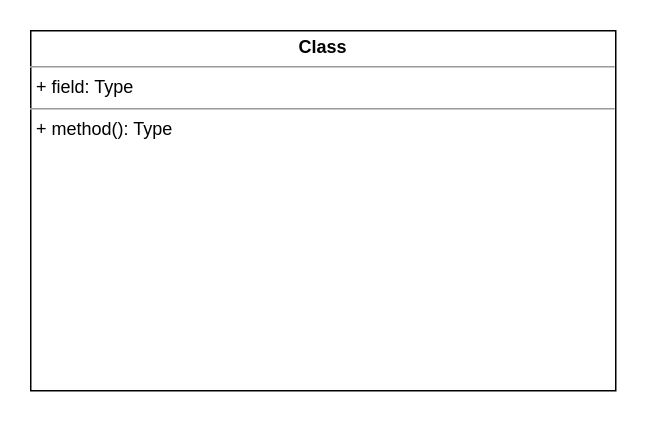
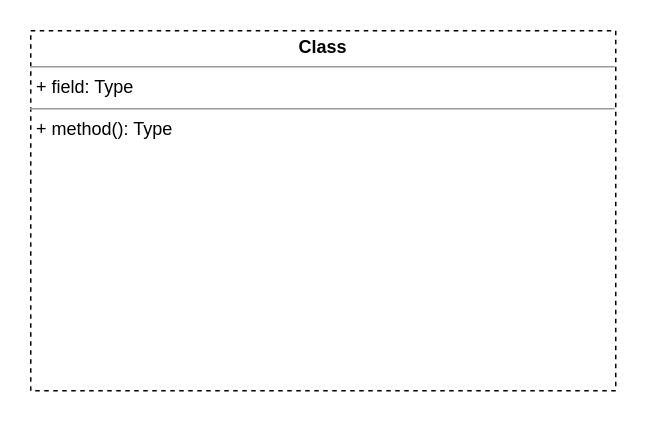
(323, 211) -> (323, 211)
